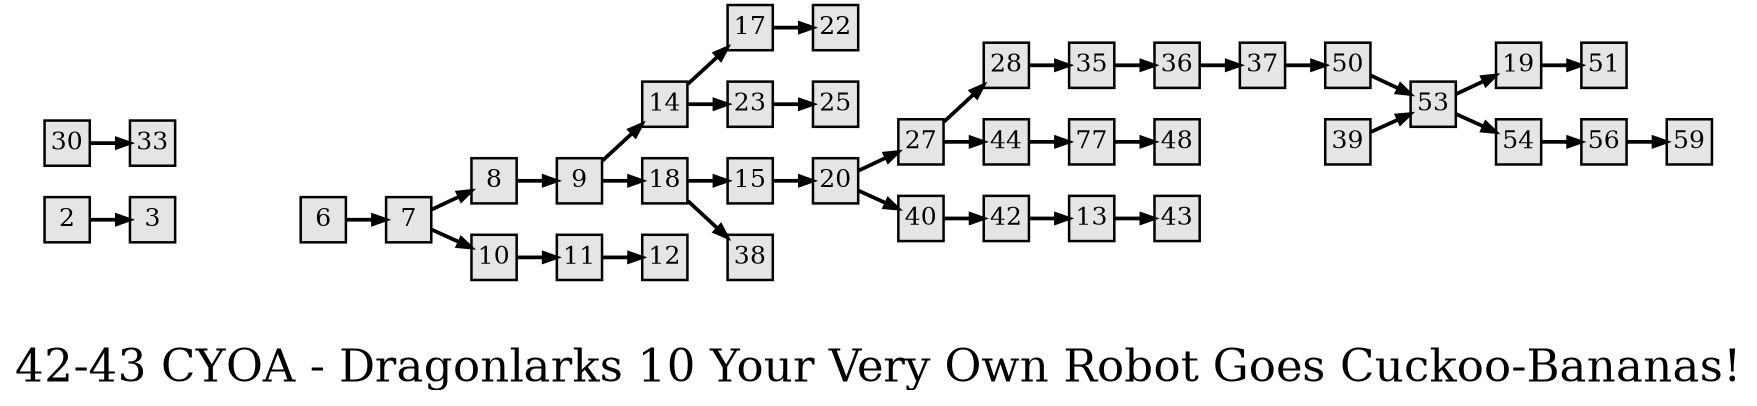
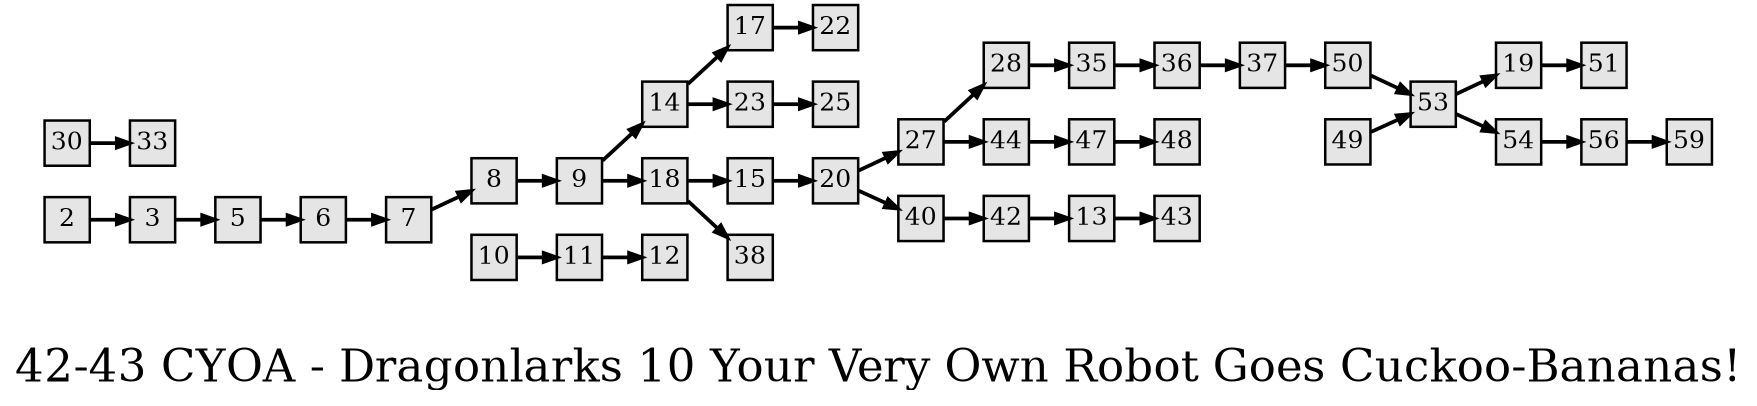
(1092, 142) -> (1092, 142)
(1348, 142) -> (1348, 142)
none -> (238, 220)
(445, 236) -> none
